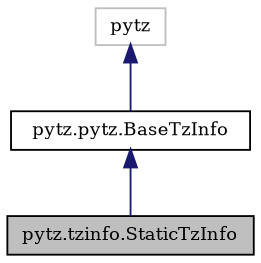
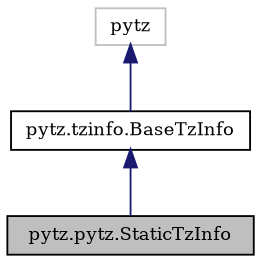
(131, 131) -> (131, 131)
(131, 235) -> (131, 235)
